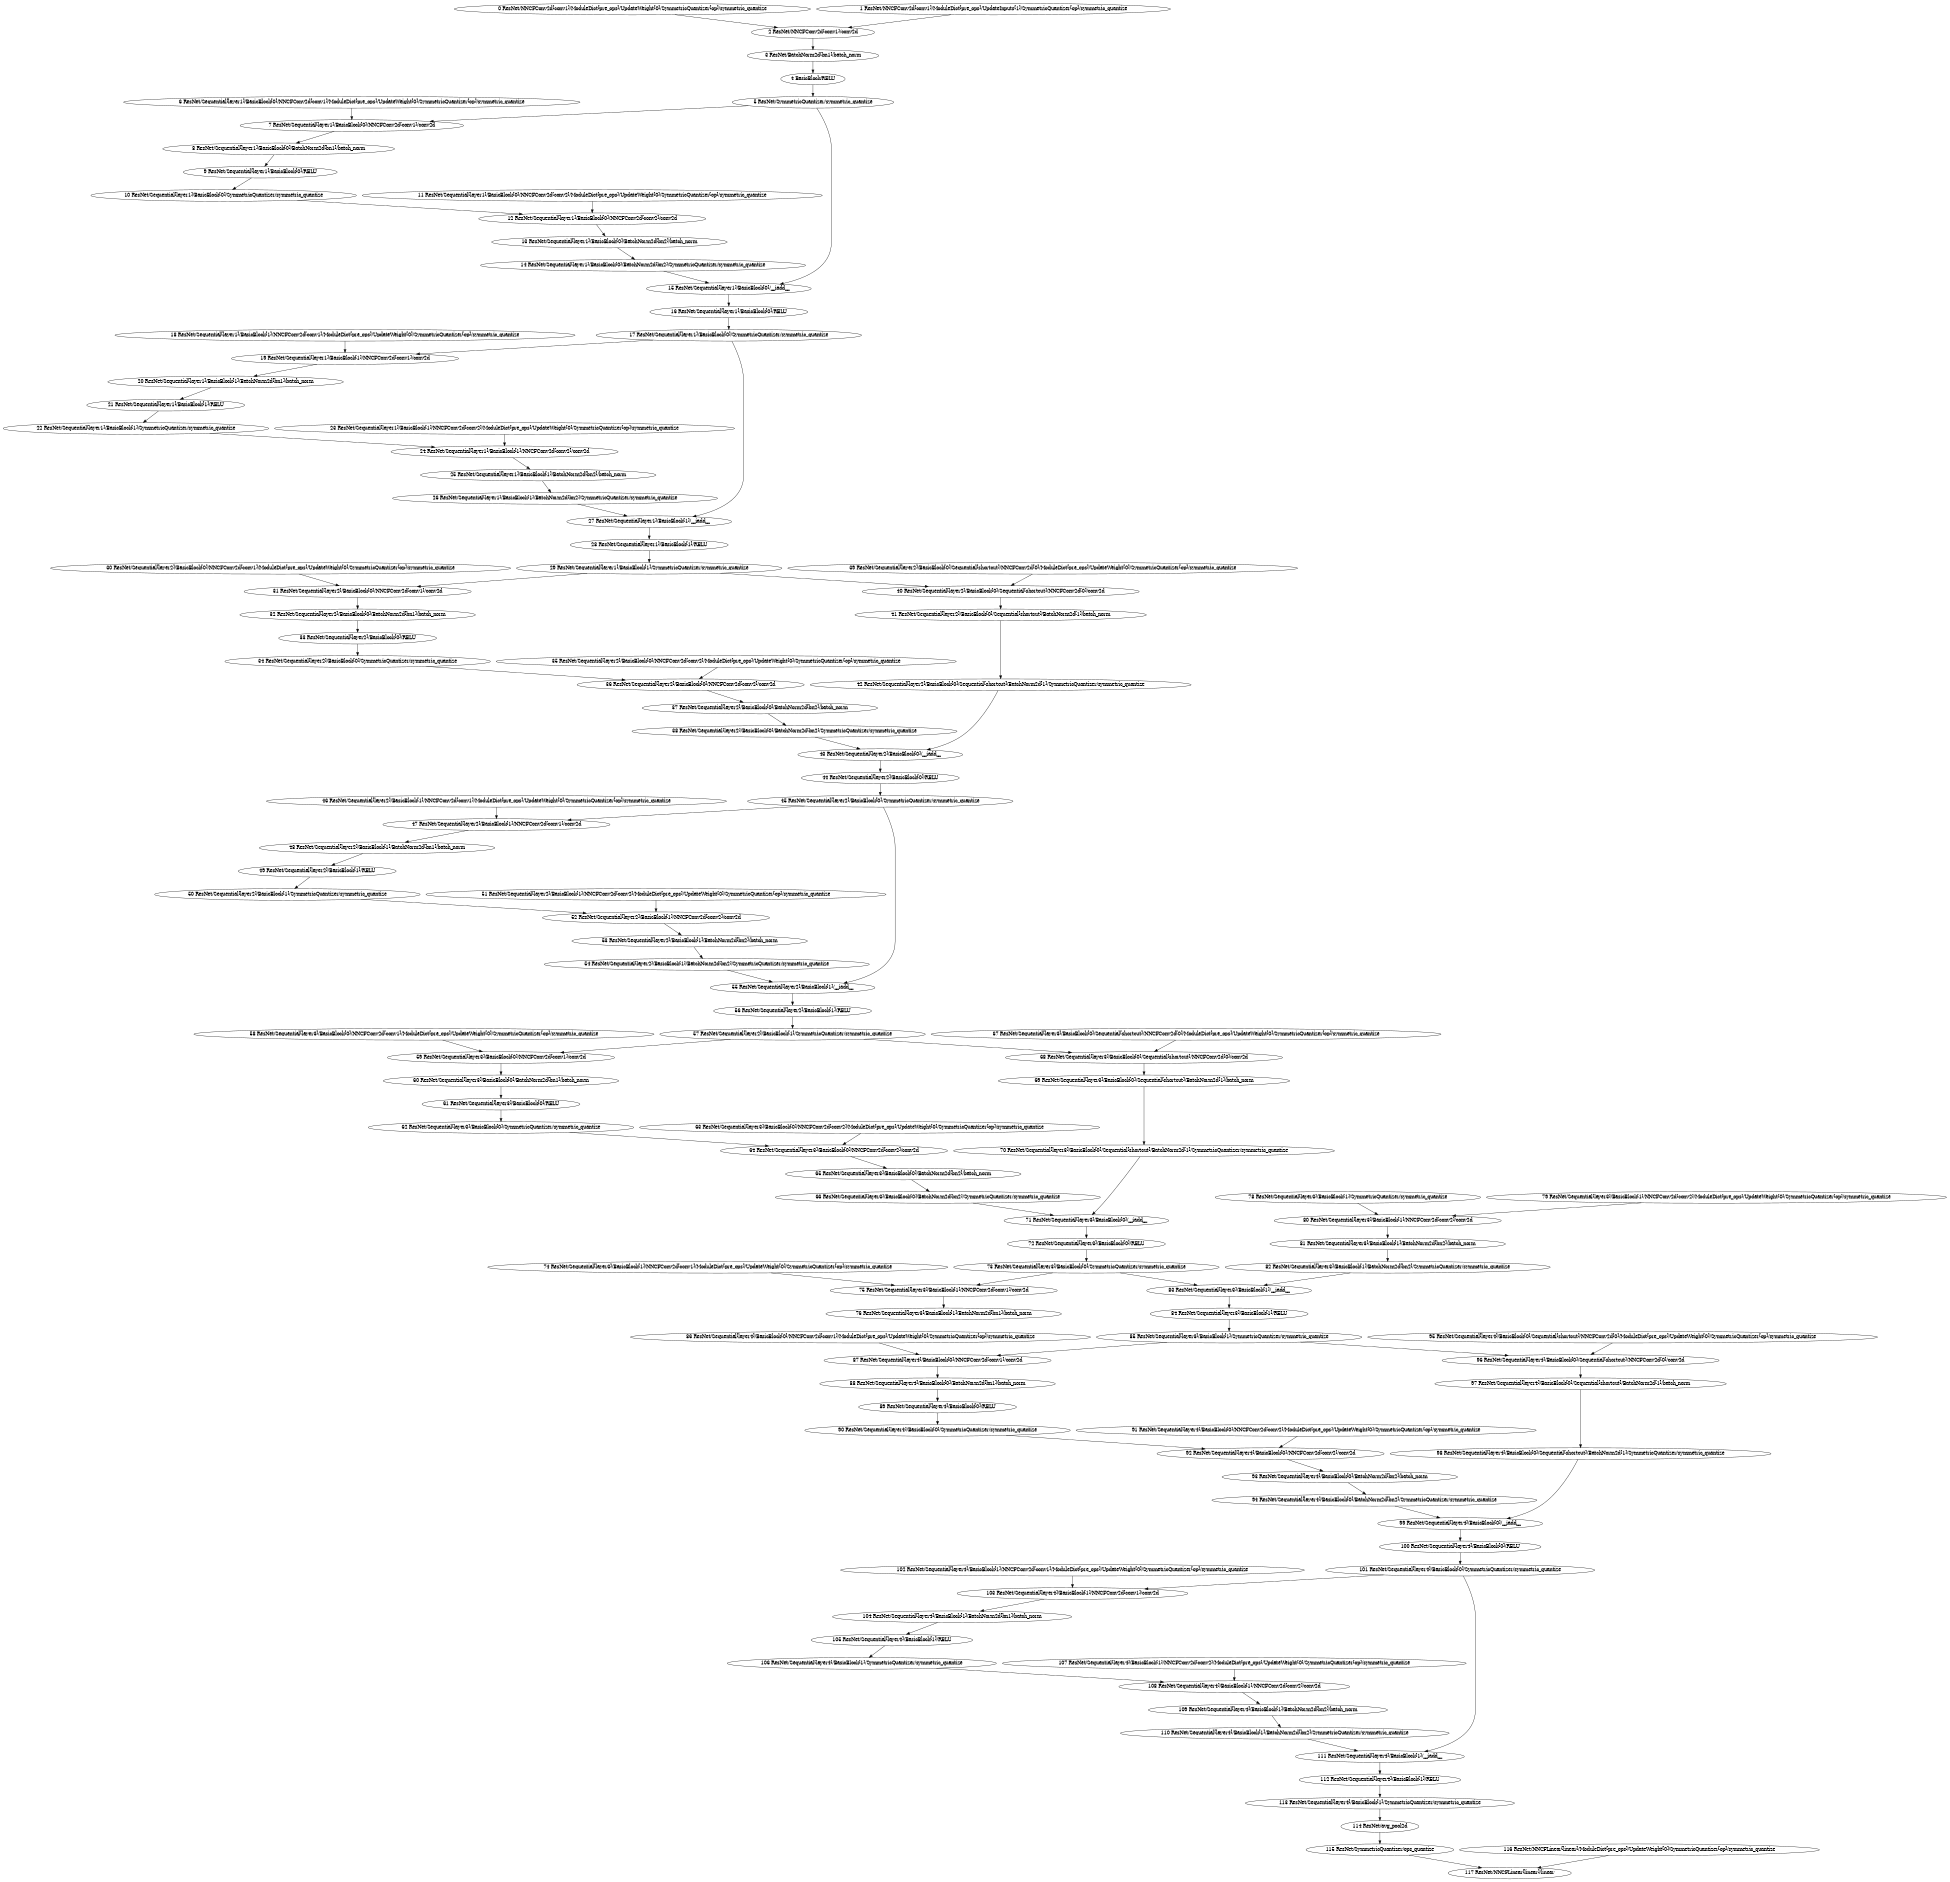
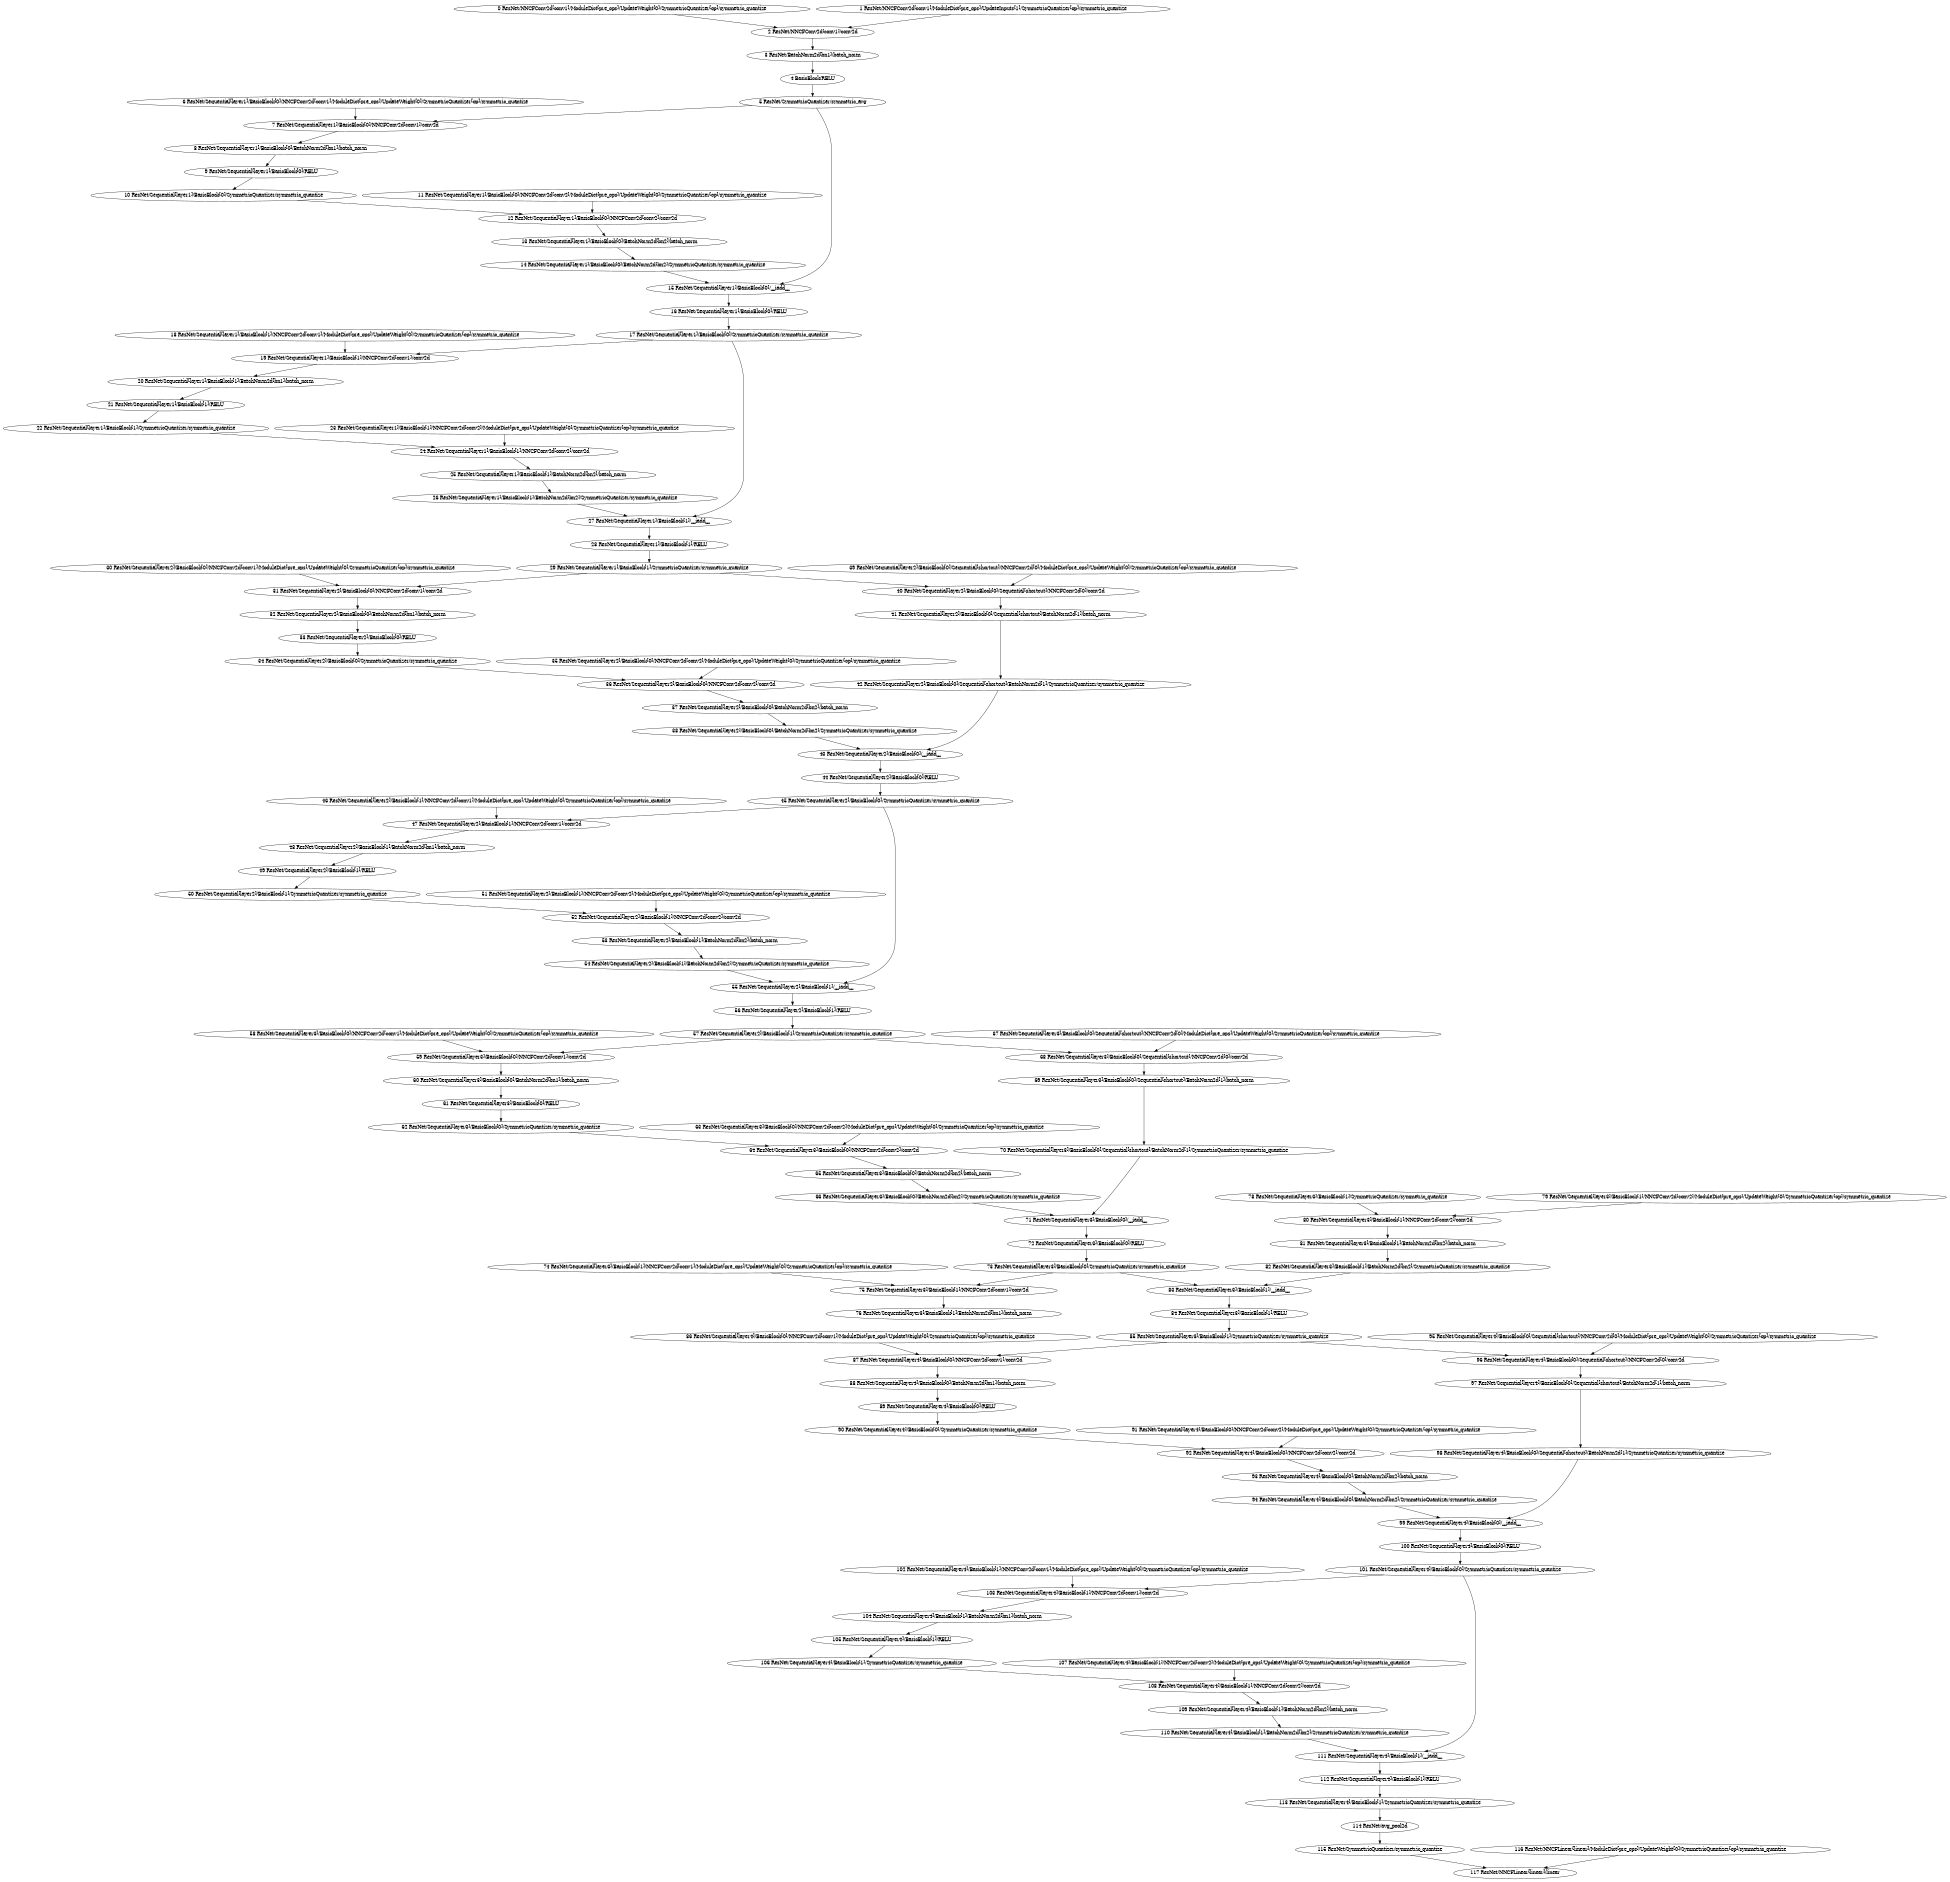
(813, 102) -> (813, 102)
(1380, 1850) -> (1380, 1850)
